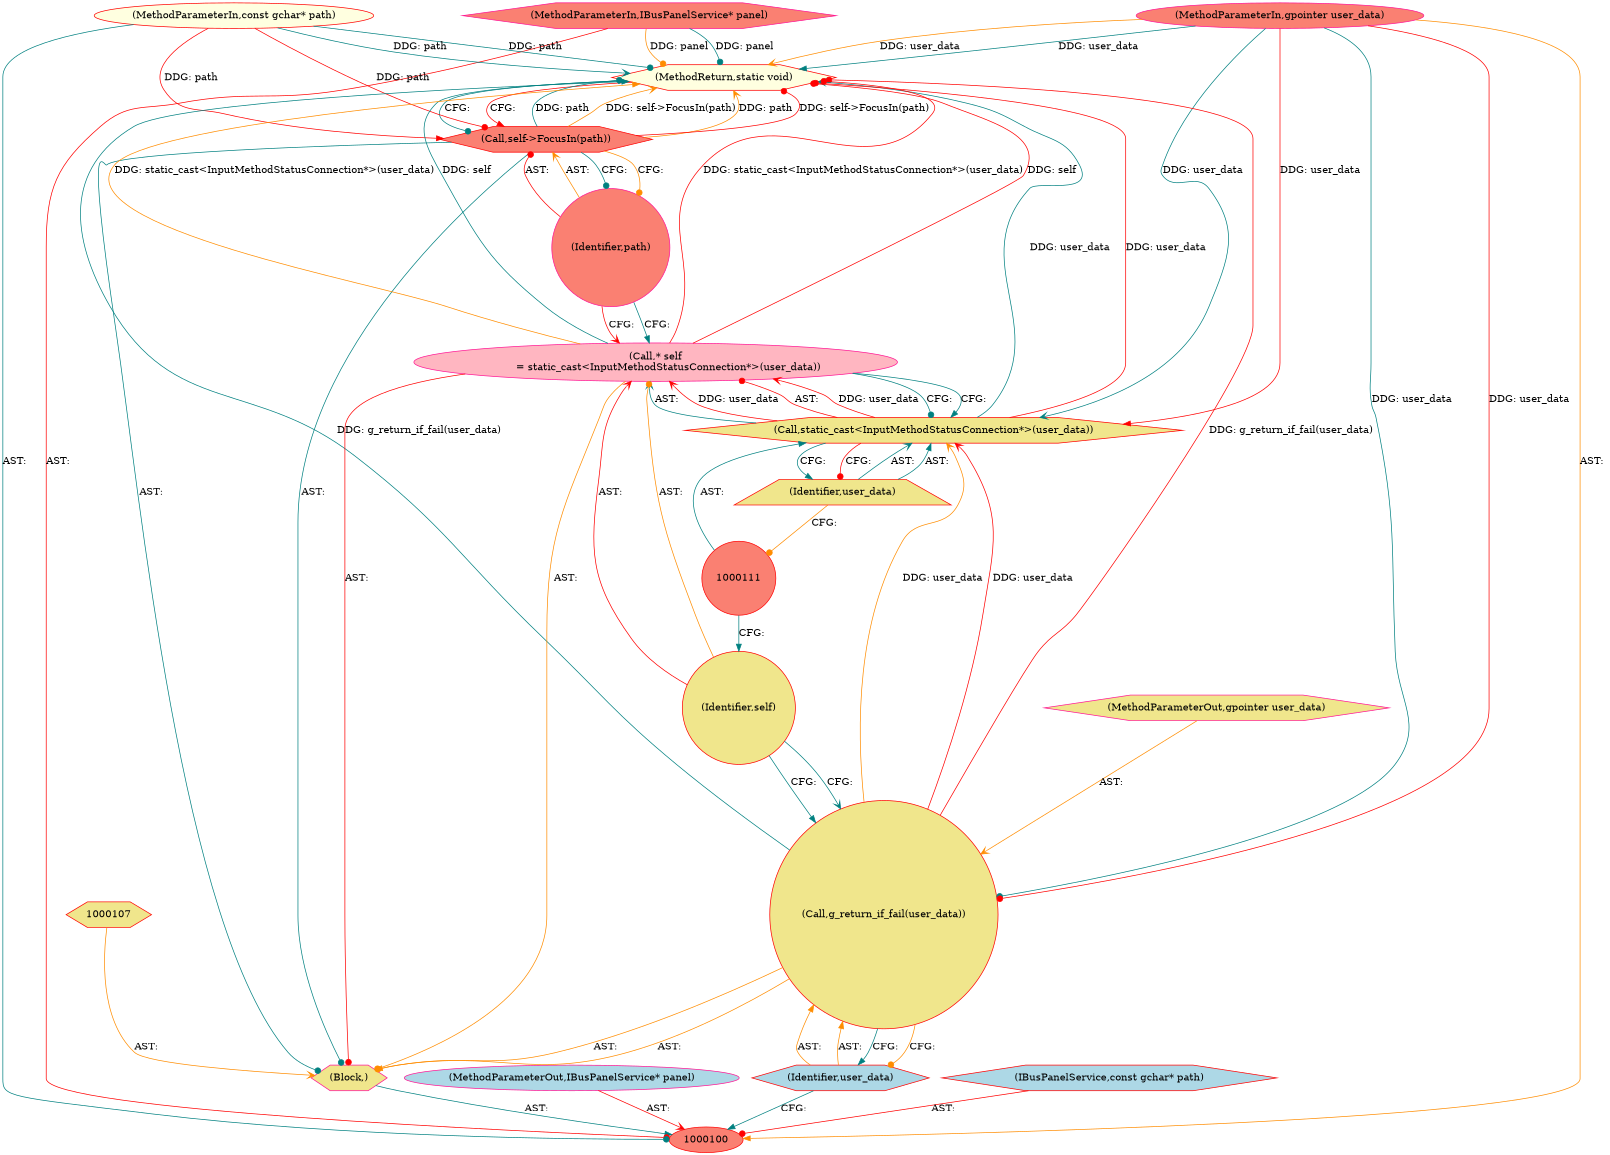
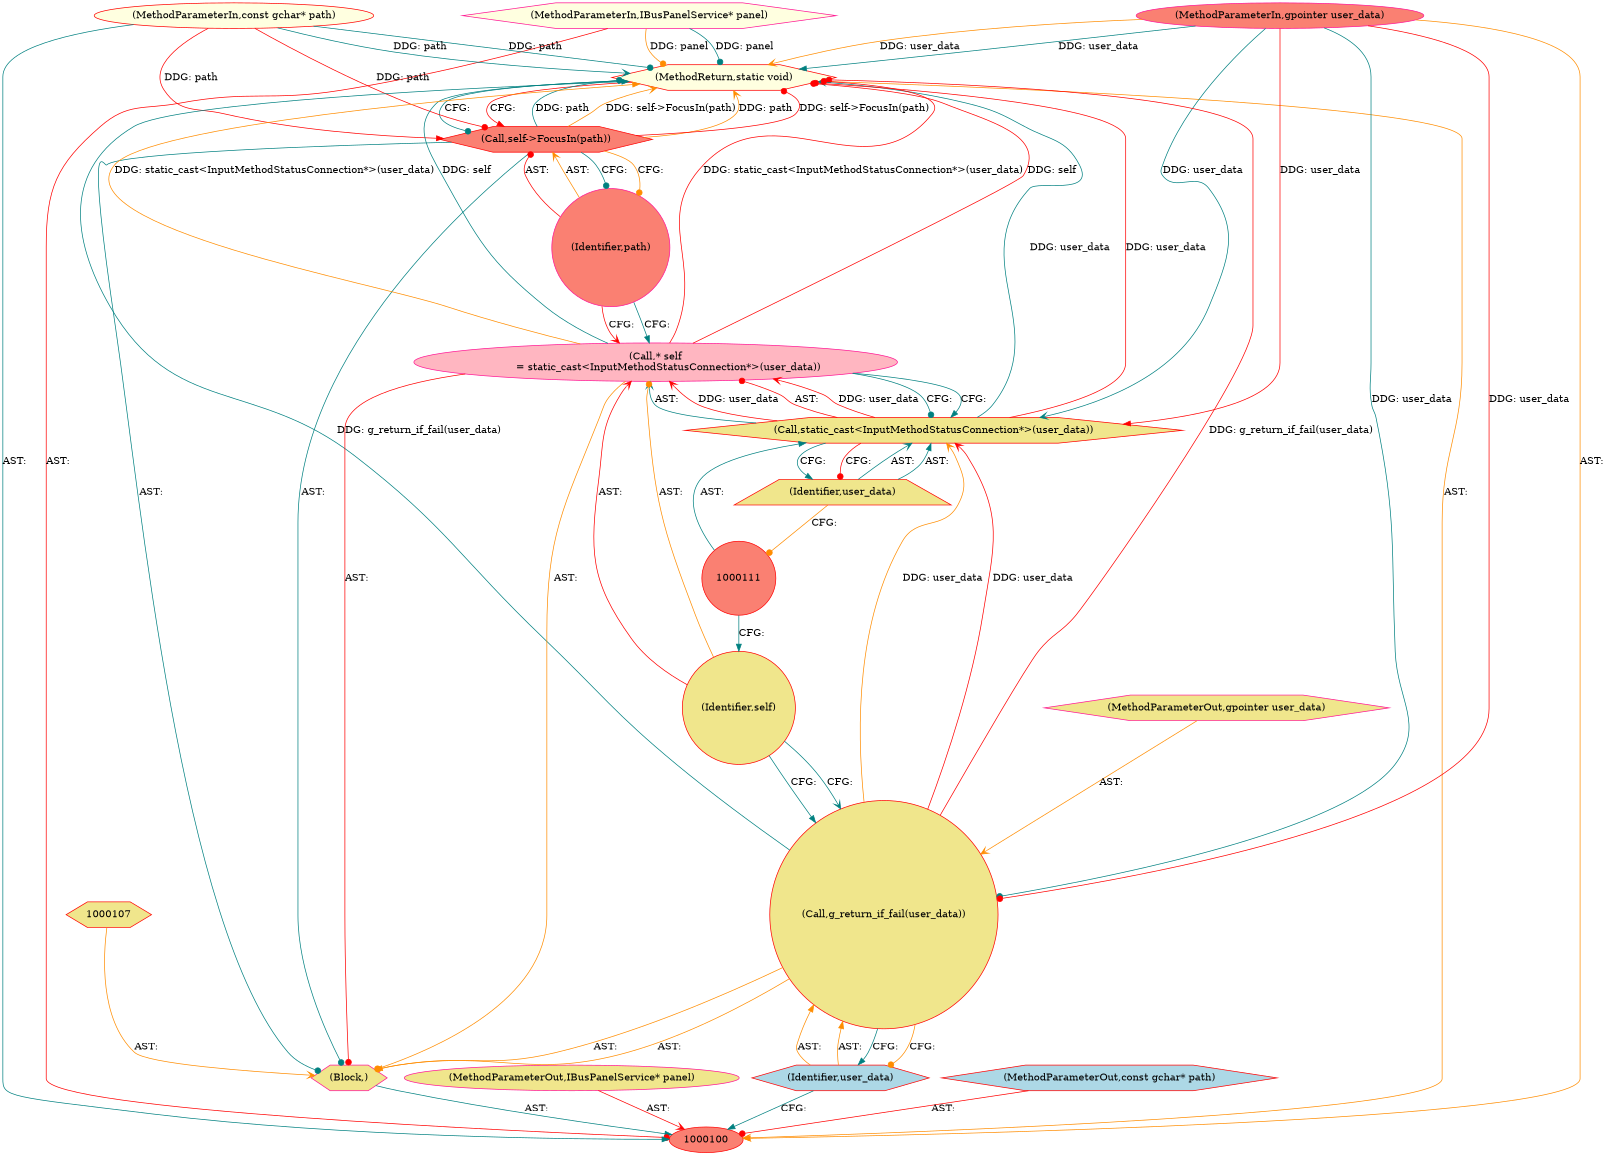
(649, 16) -> (649, 16)
none -> (1442, 633)
(3, 840) -> (3, 840)
(572, 1078) -> (572, 1078)
(1109, 1078) -> (1109, 1078)
